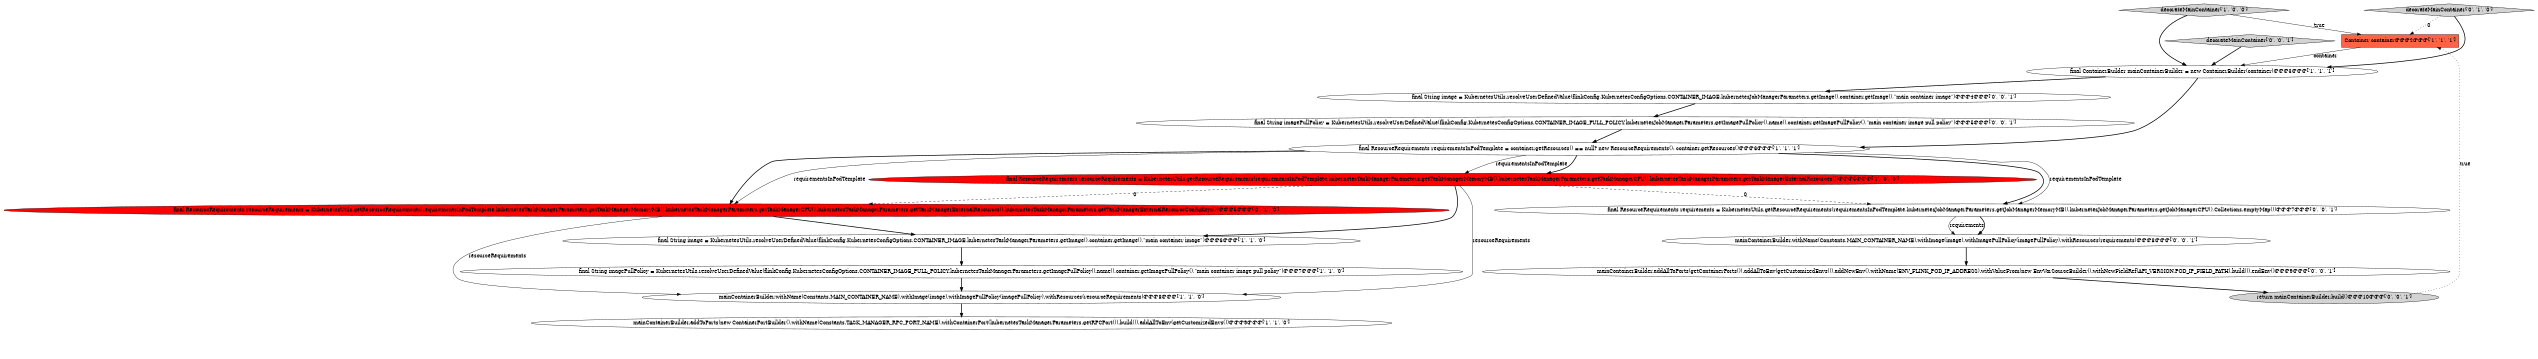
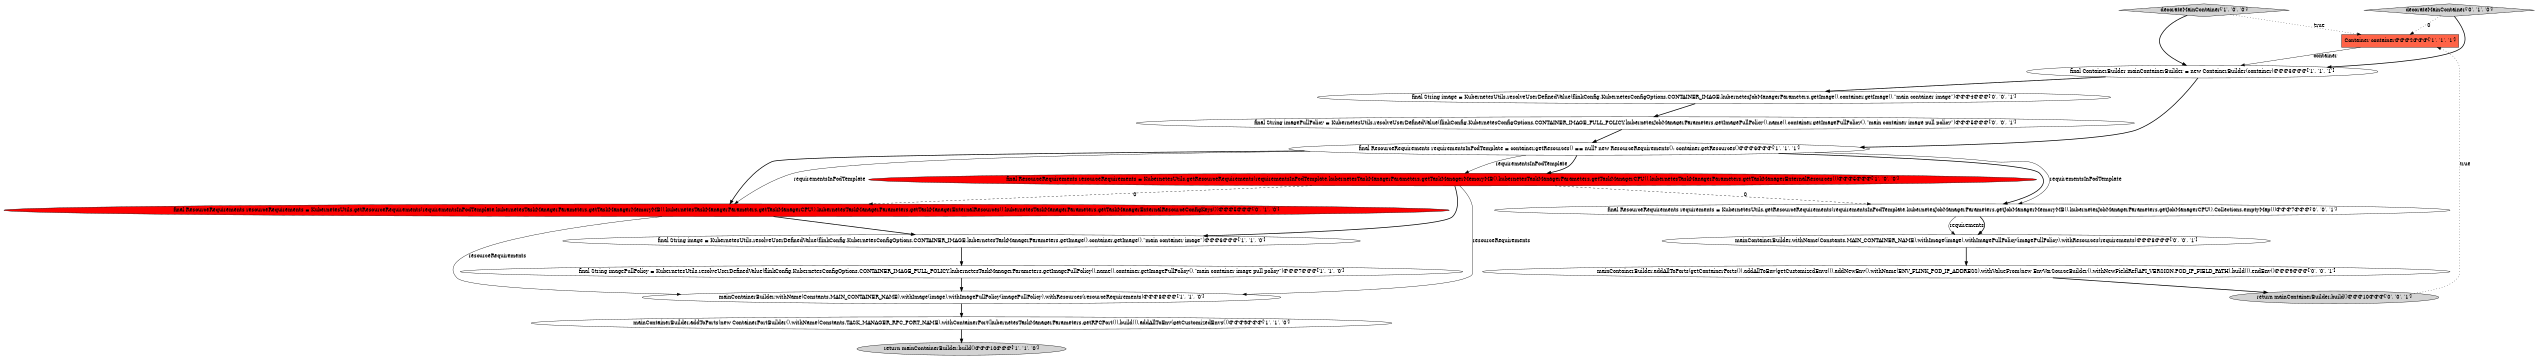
(2294, 24) -> (2294, 24)
(2250, 41) -> none
none -> (962, 349)
